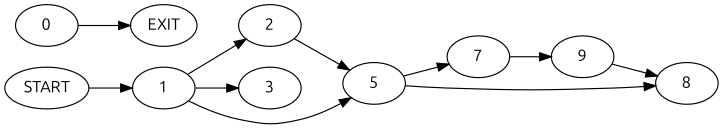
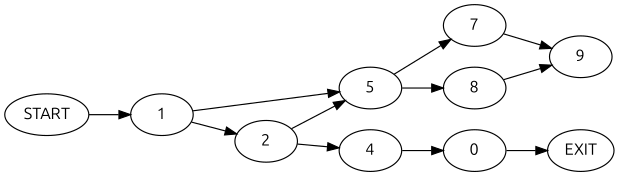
(629, 69) -> (522, 74)
(270, 88) -> none
none -> (370, 151)
